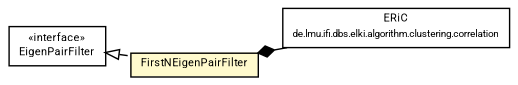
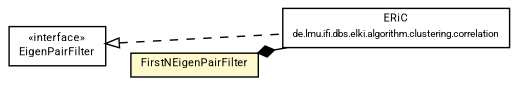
(125, 55) -> (201, 38)
